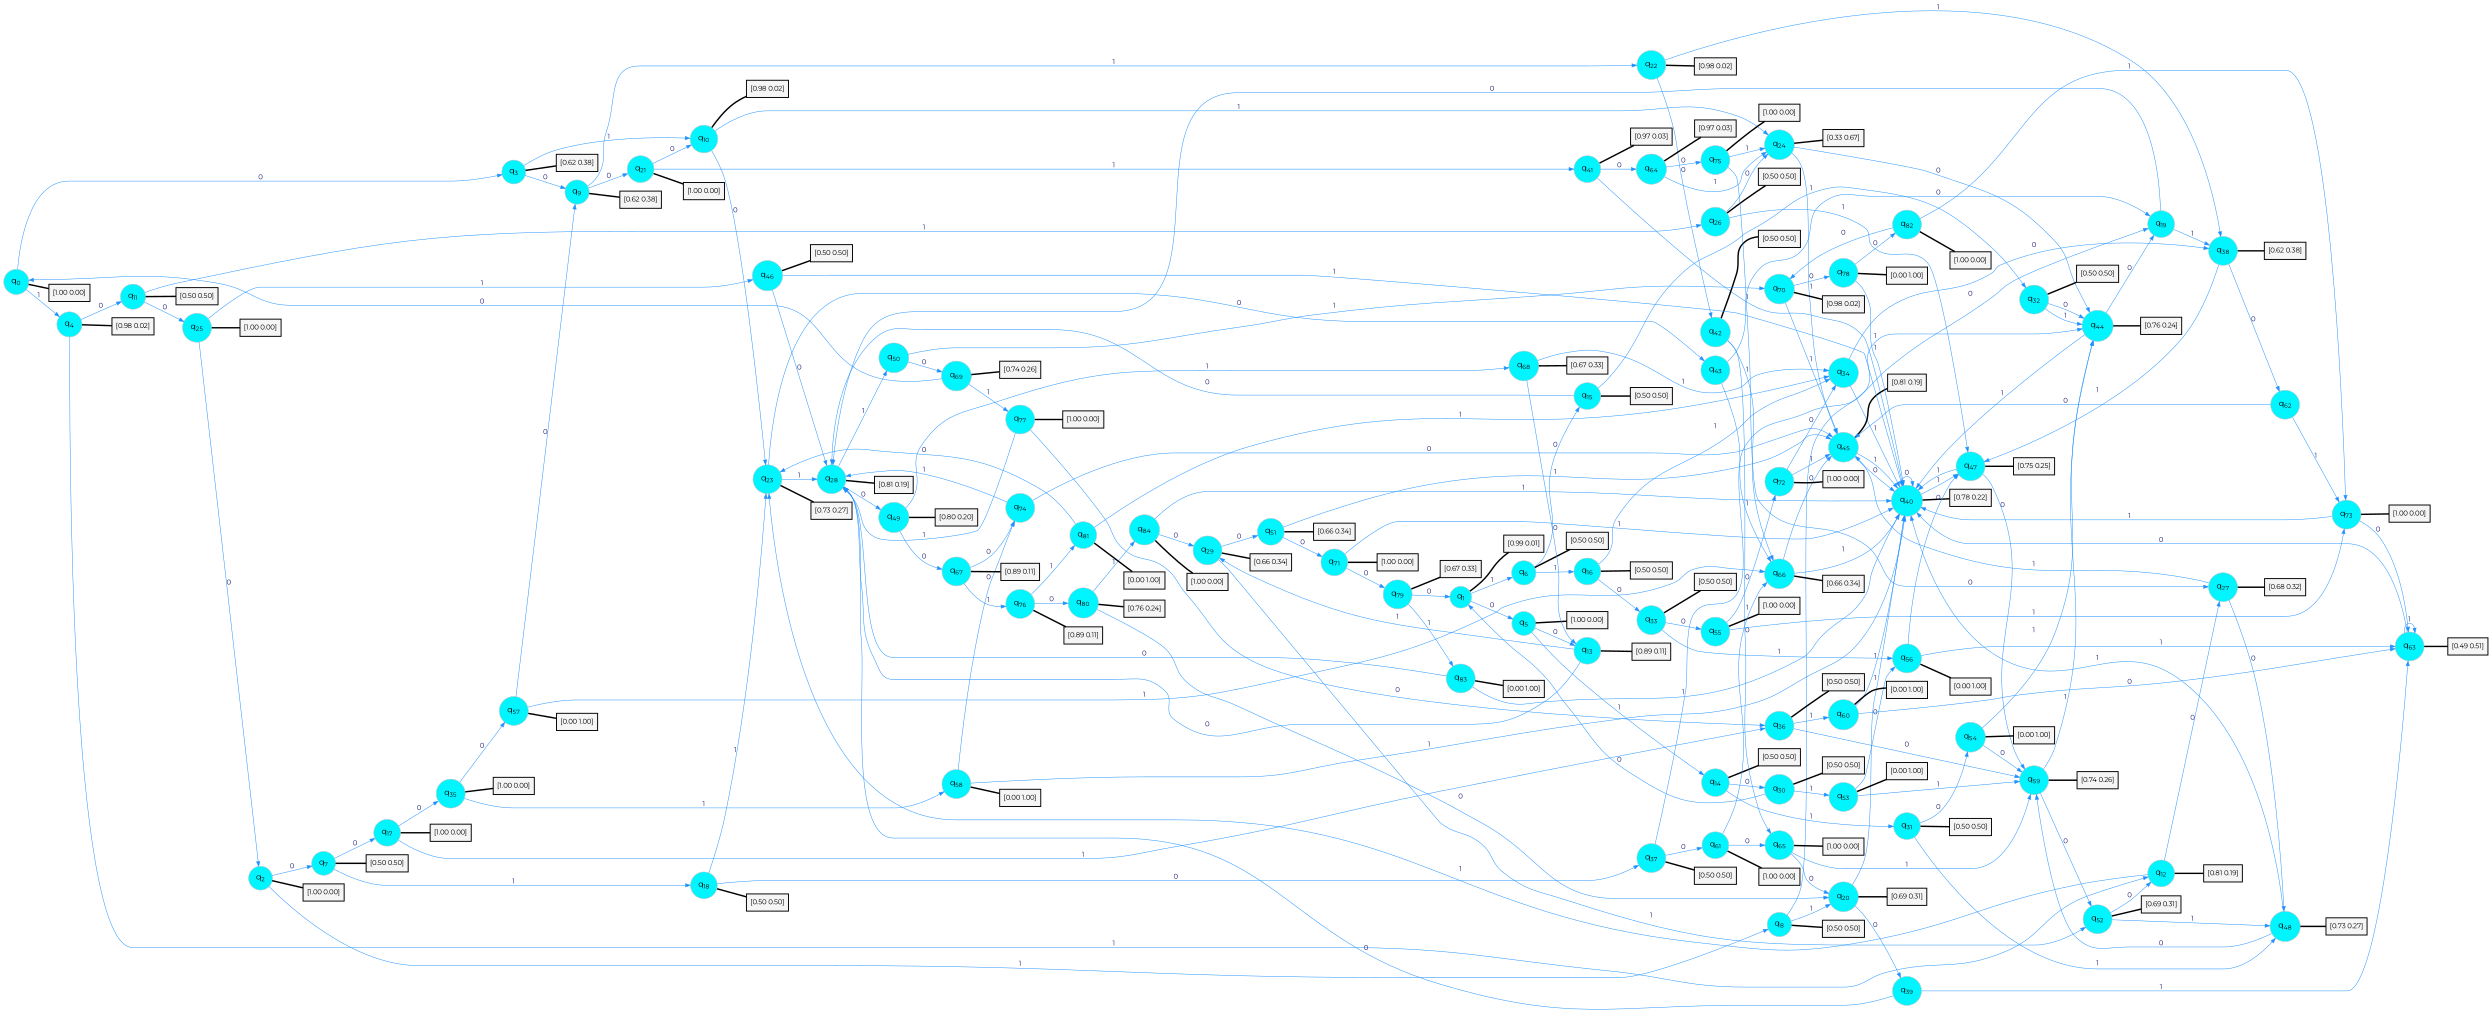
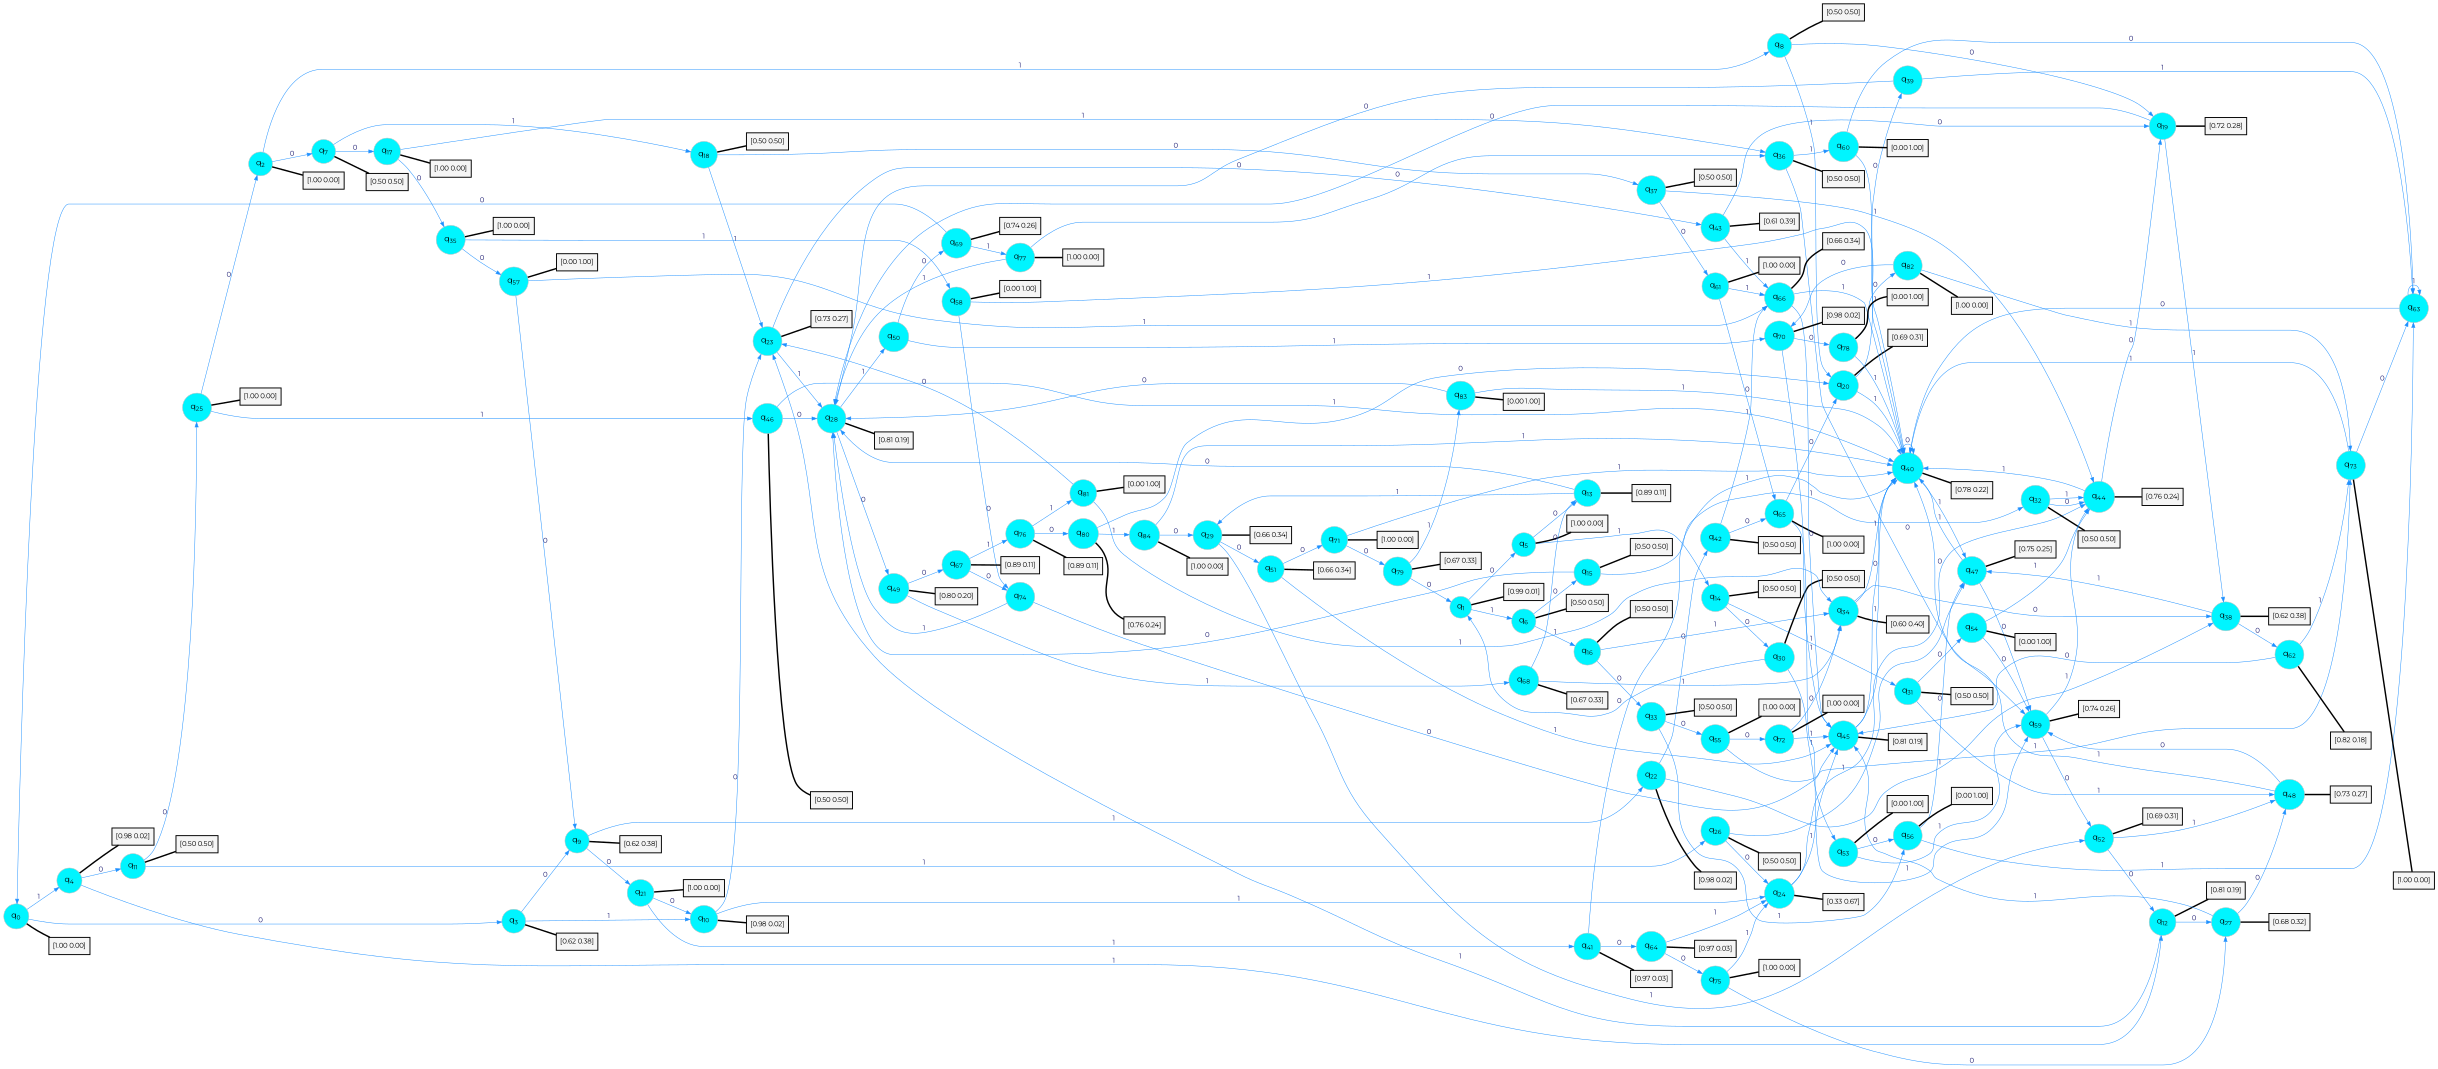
none -> (2226, 126)
none -> (1779, 222)
none -> (1908, 624)
(2468, 646) -> none
none -> (2351, 741)
